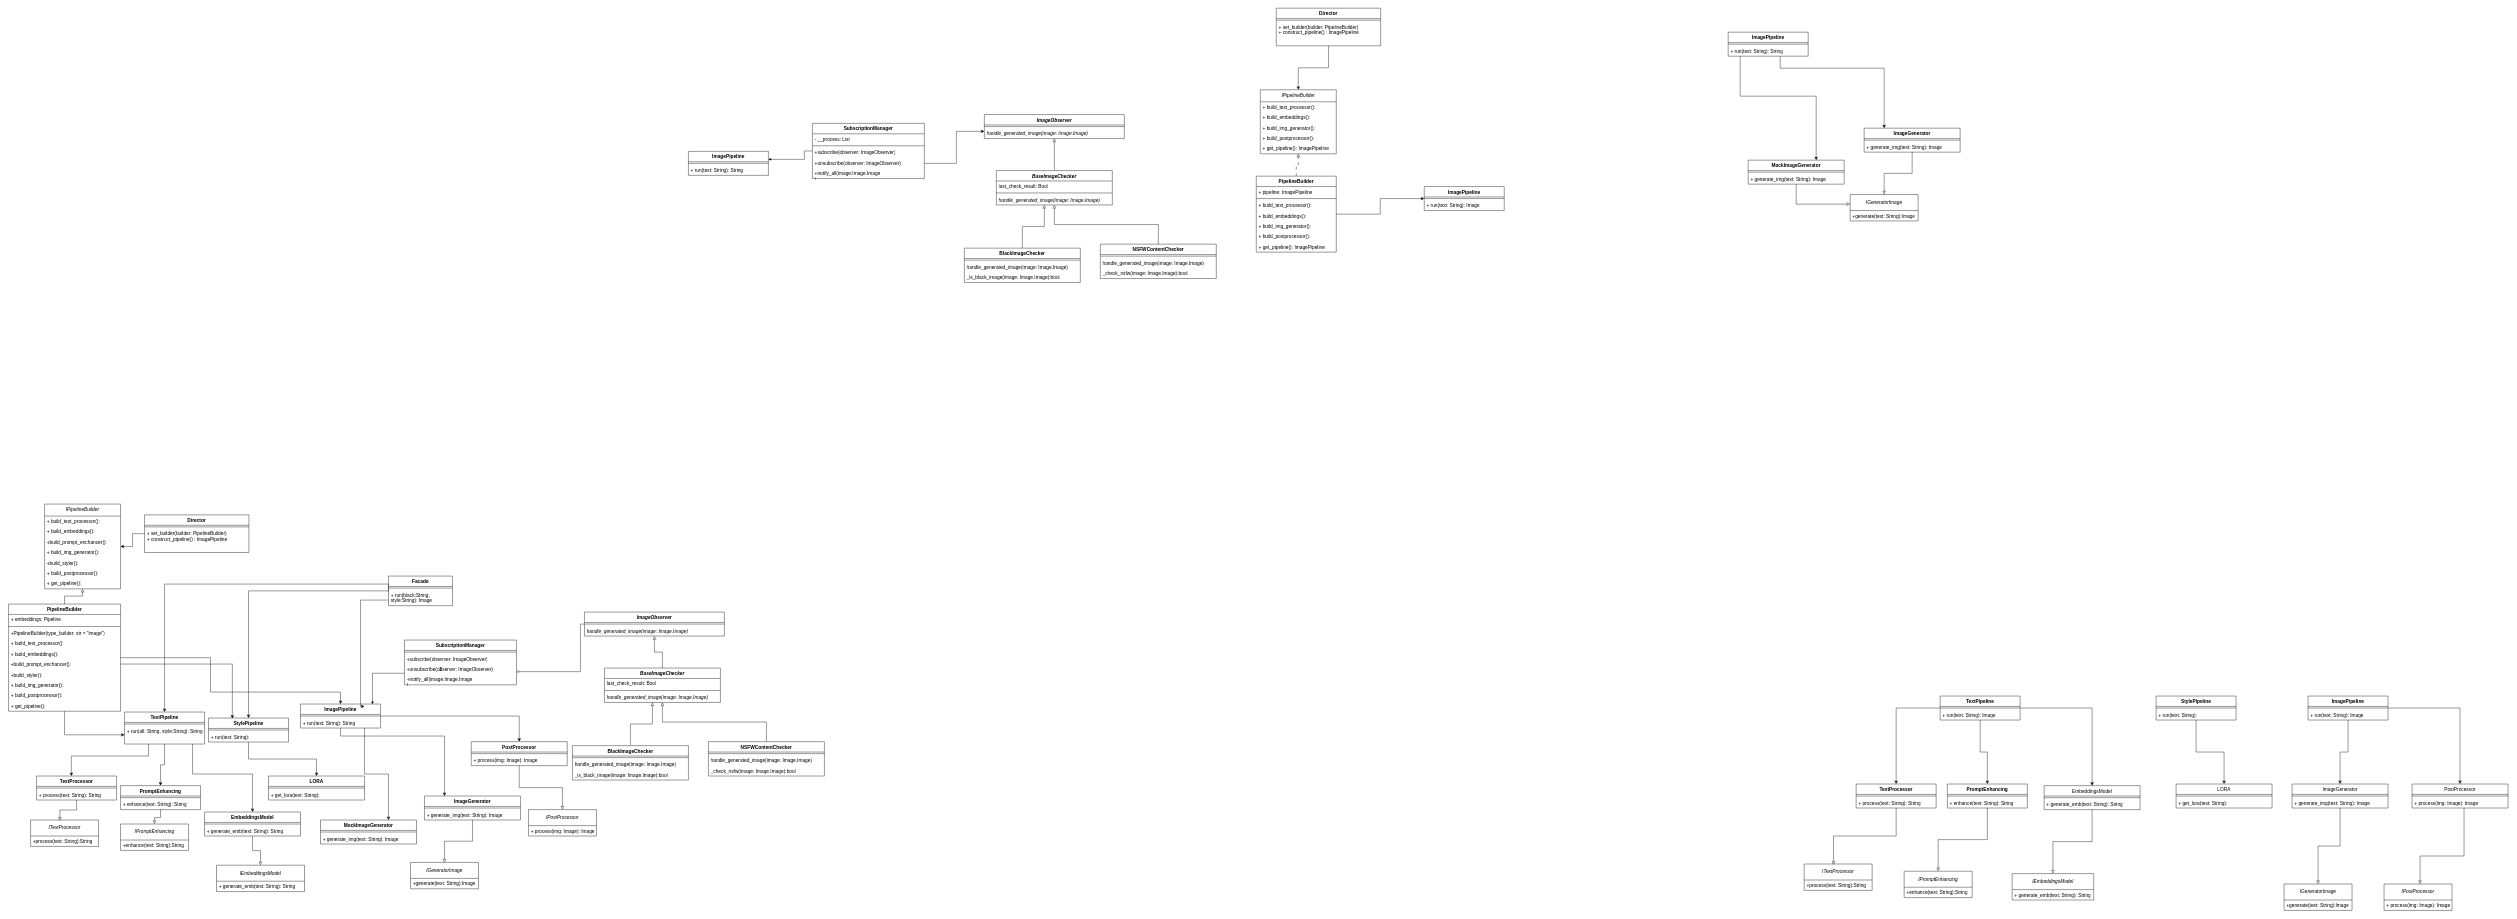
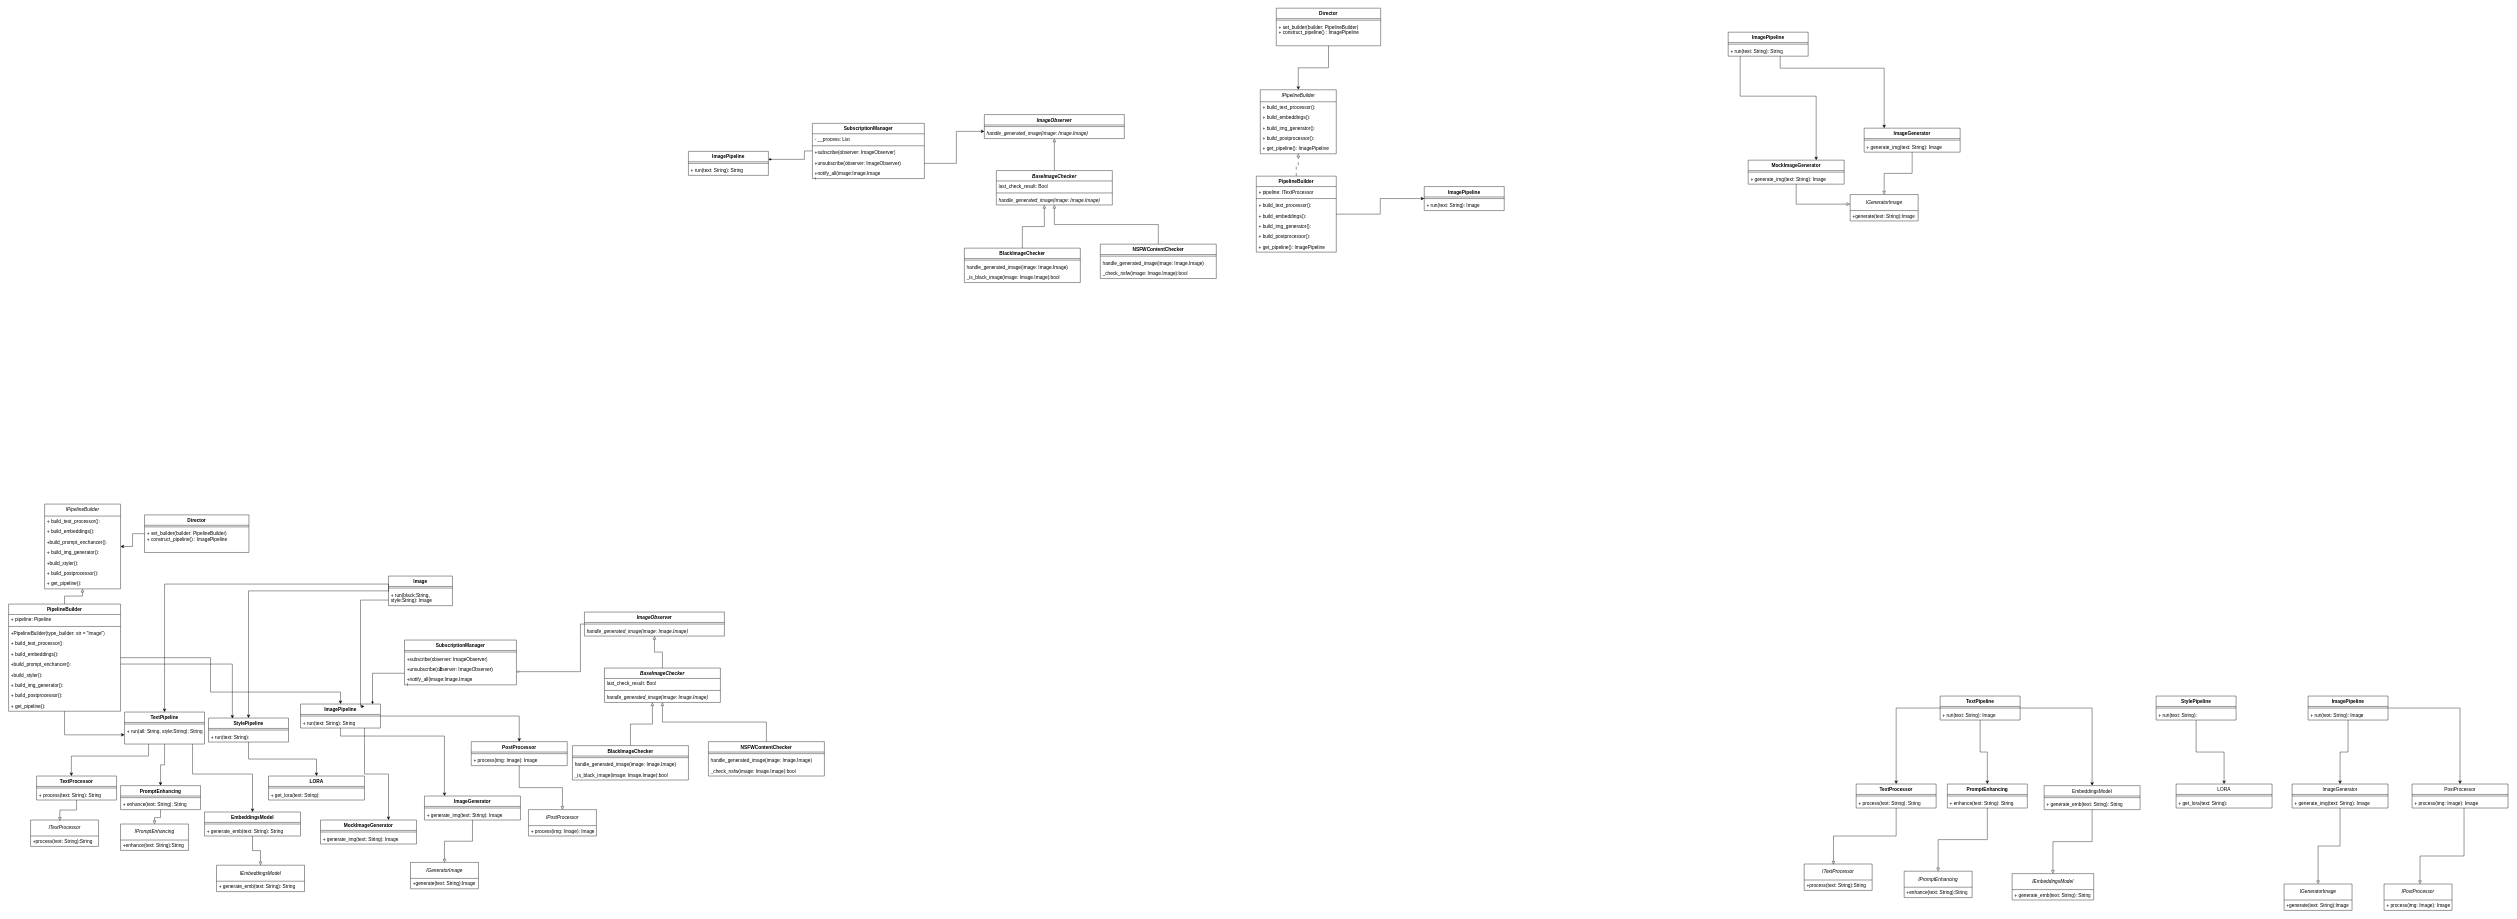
(1287, 192) -> (1290, 192)
(420, 582) -> (420, 582)
(36, 620) -> (32, 620)
